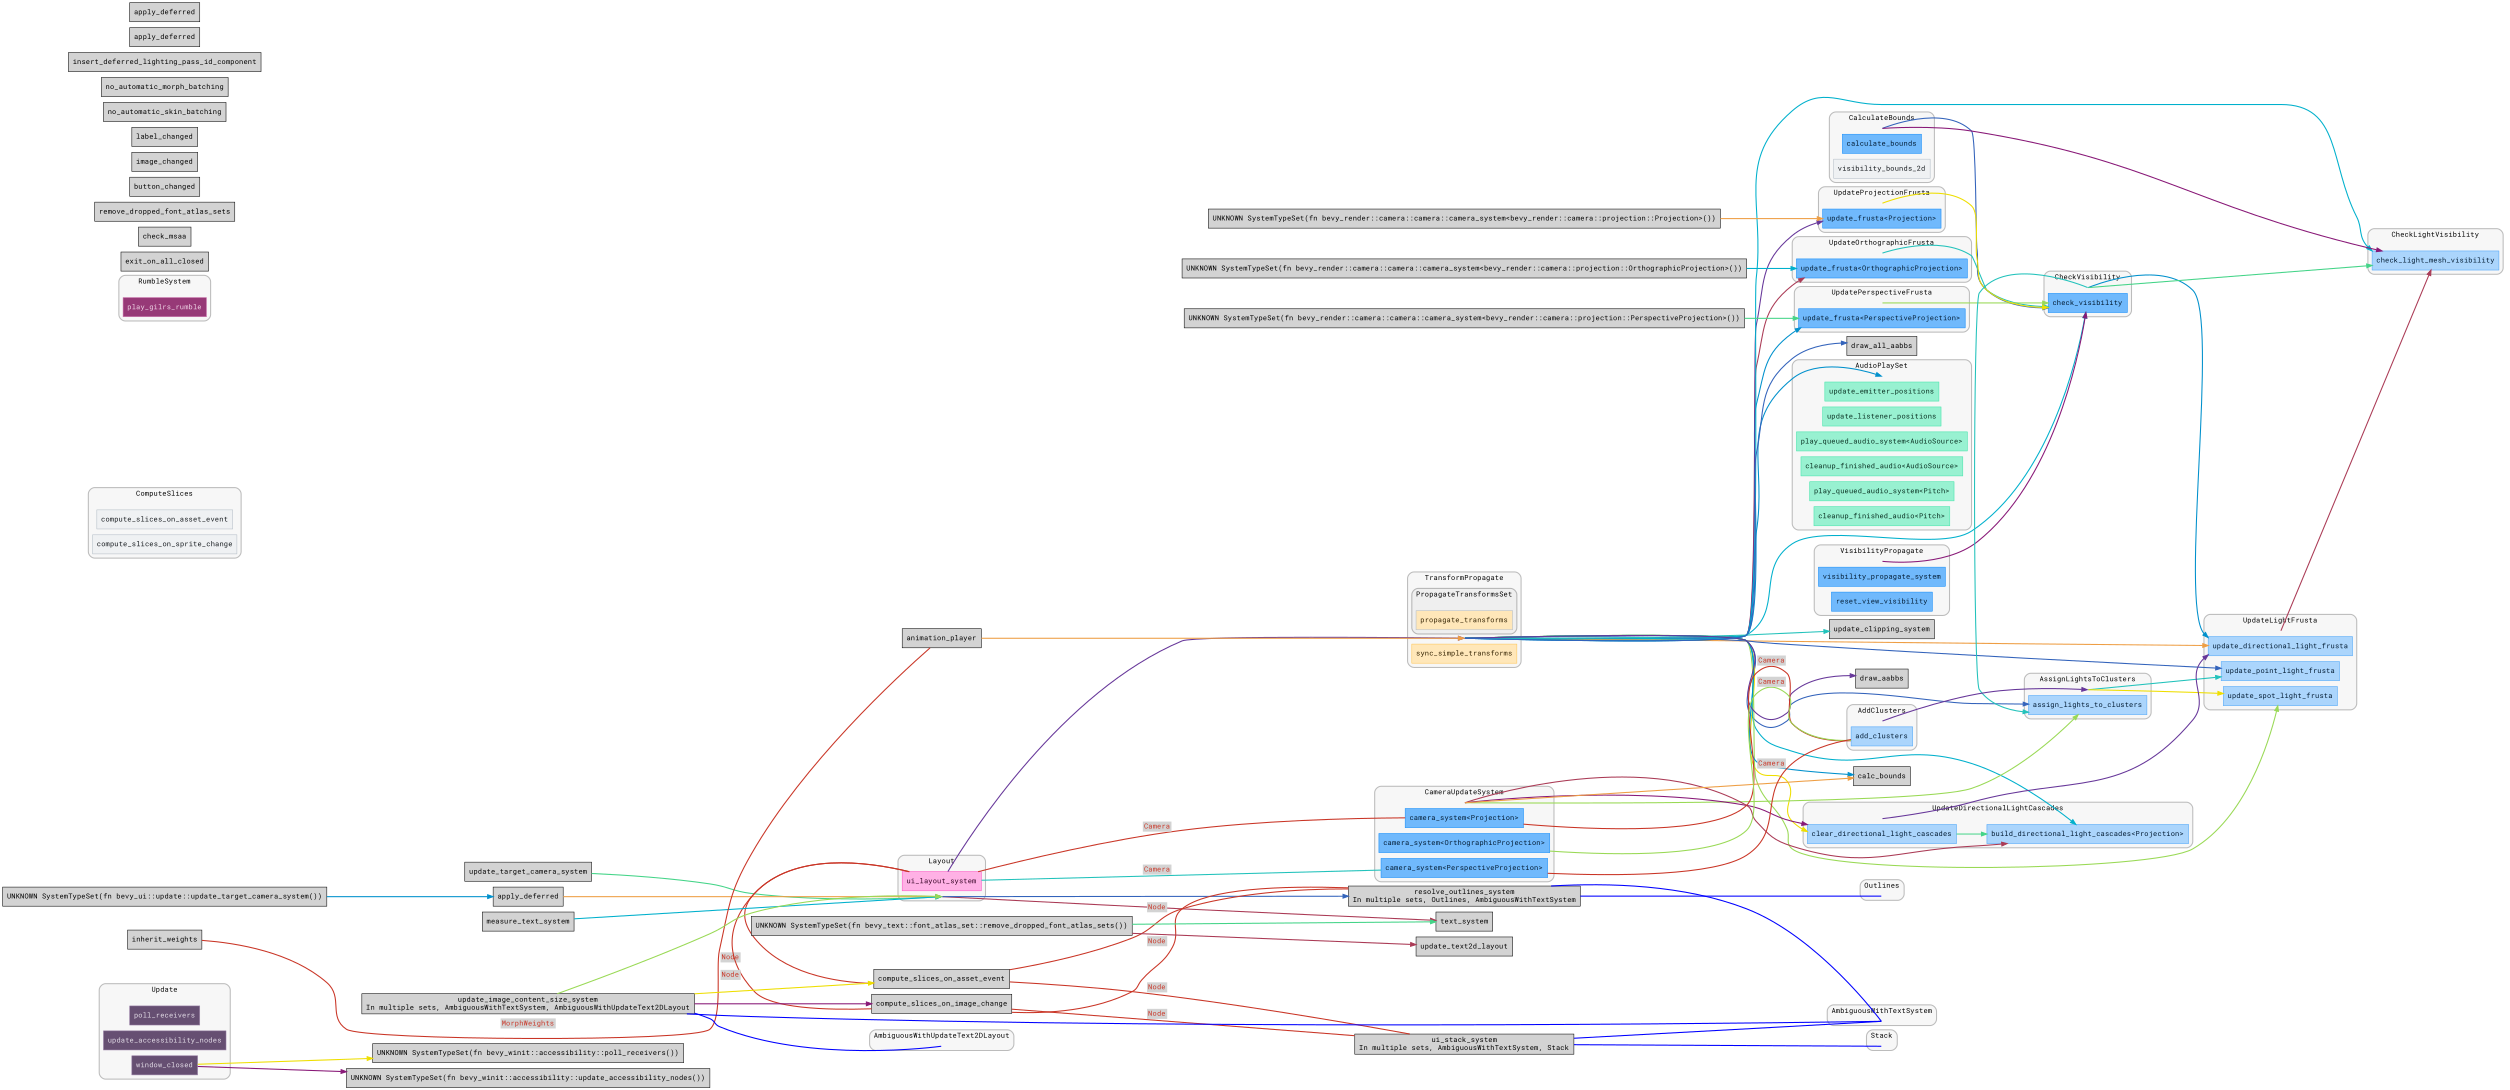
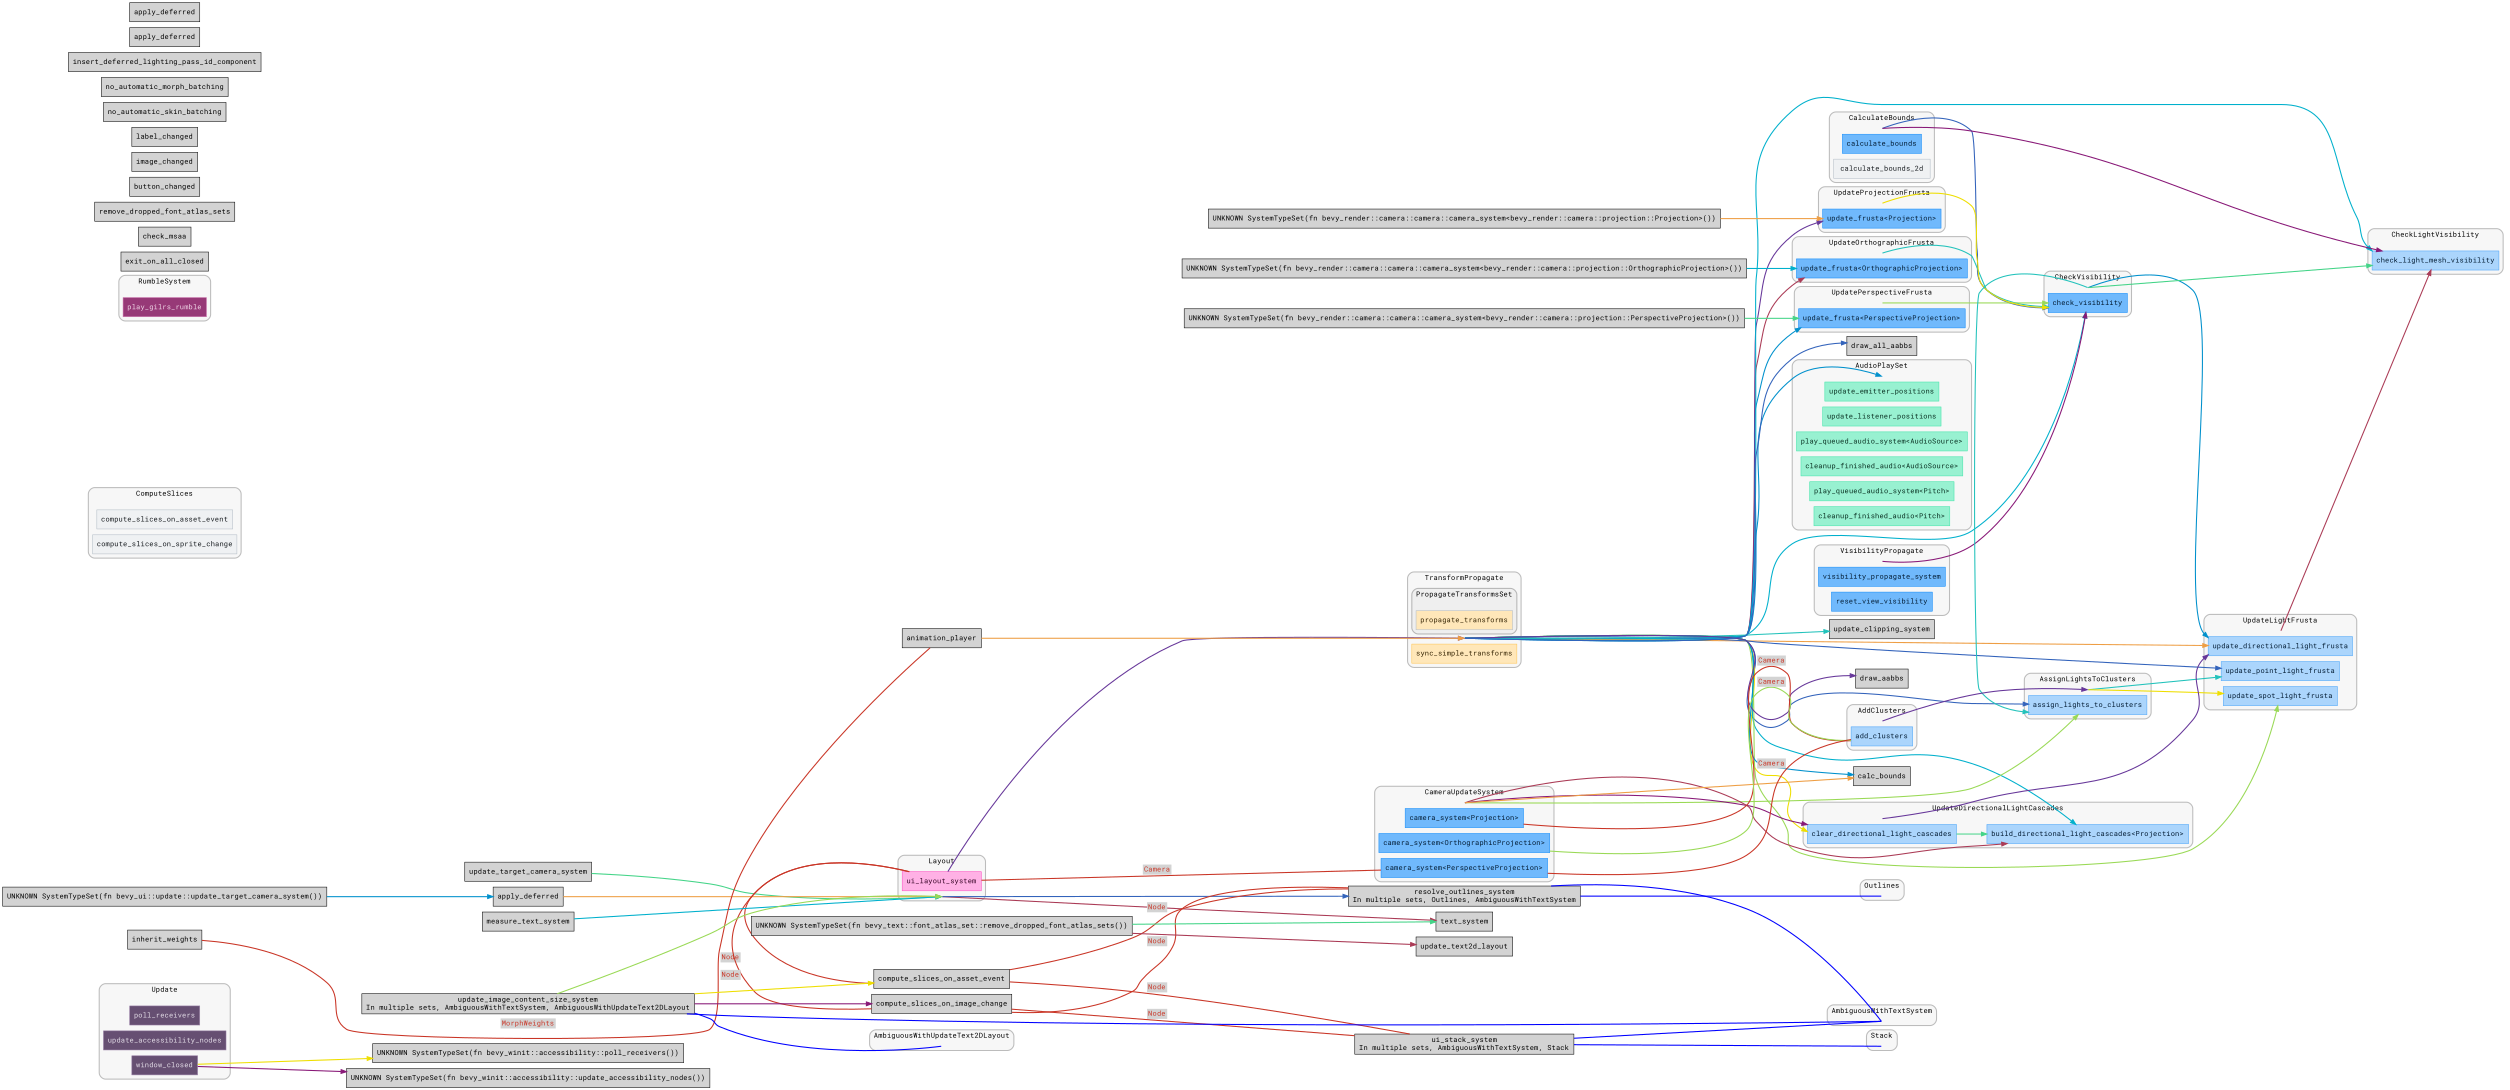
(1882, 169) -> (1882, 169)
(1190, 829) -> none
(1181, 875) -> (1181, 875)
